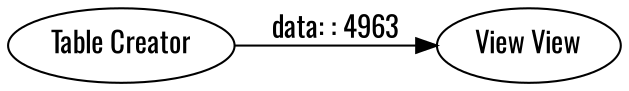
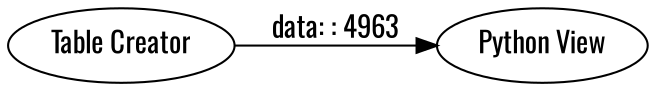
(529, 46) -> (542, 46)
